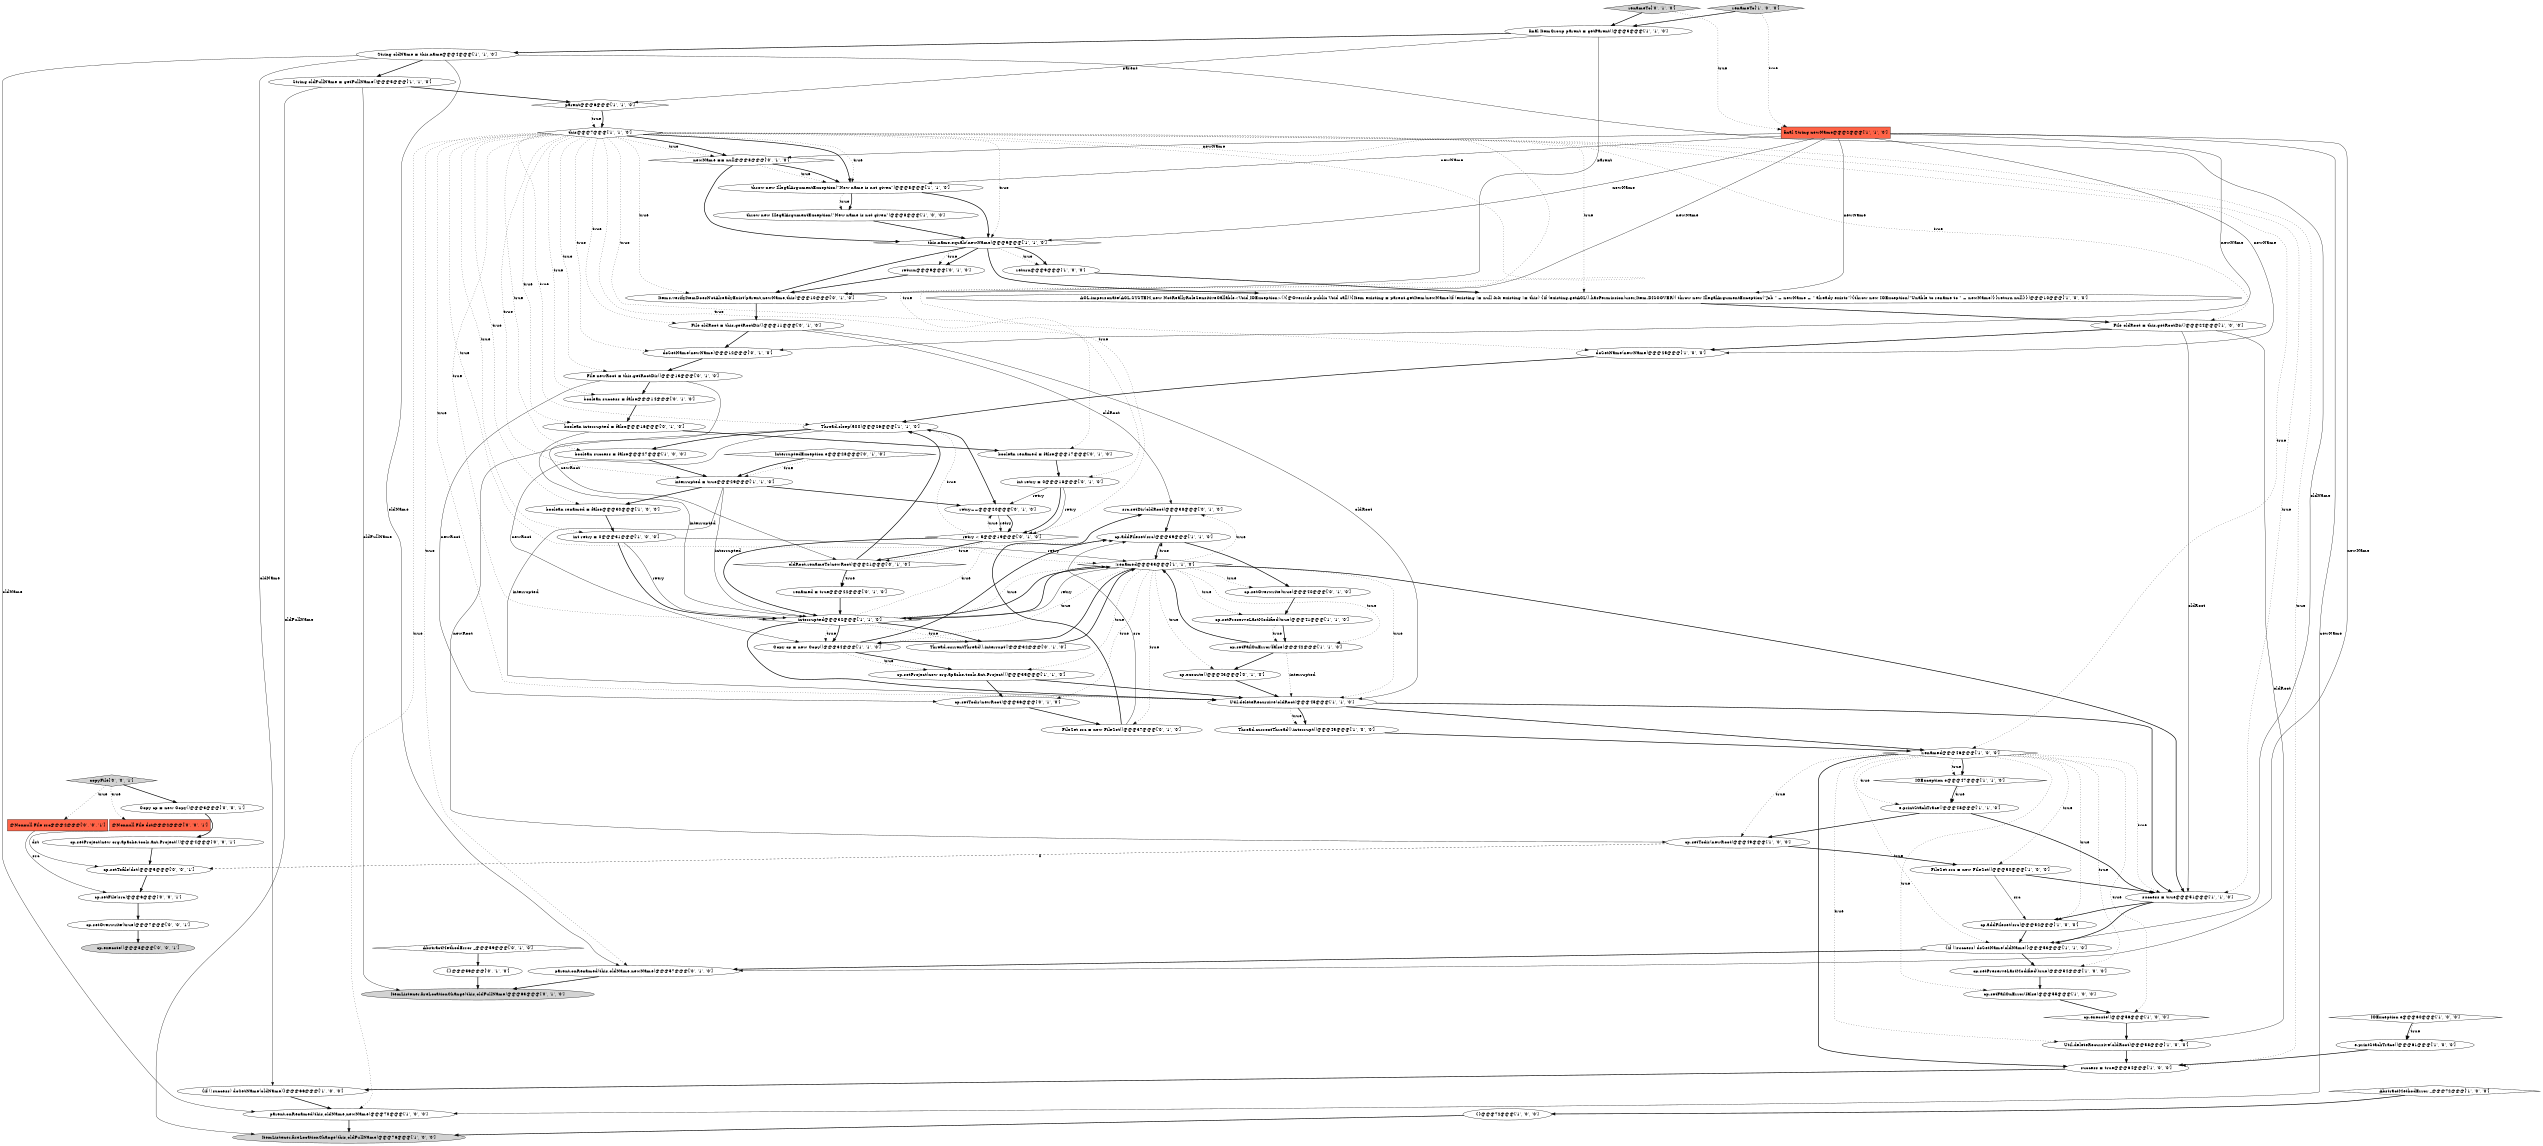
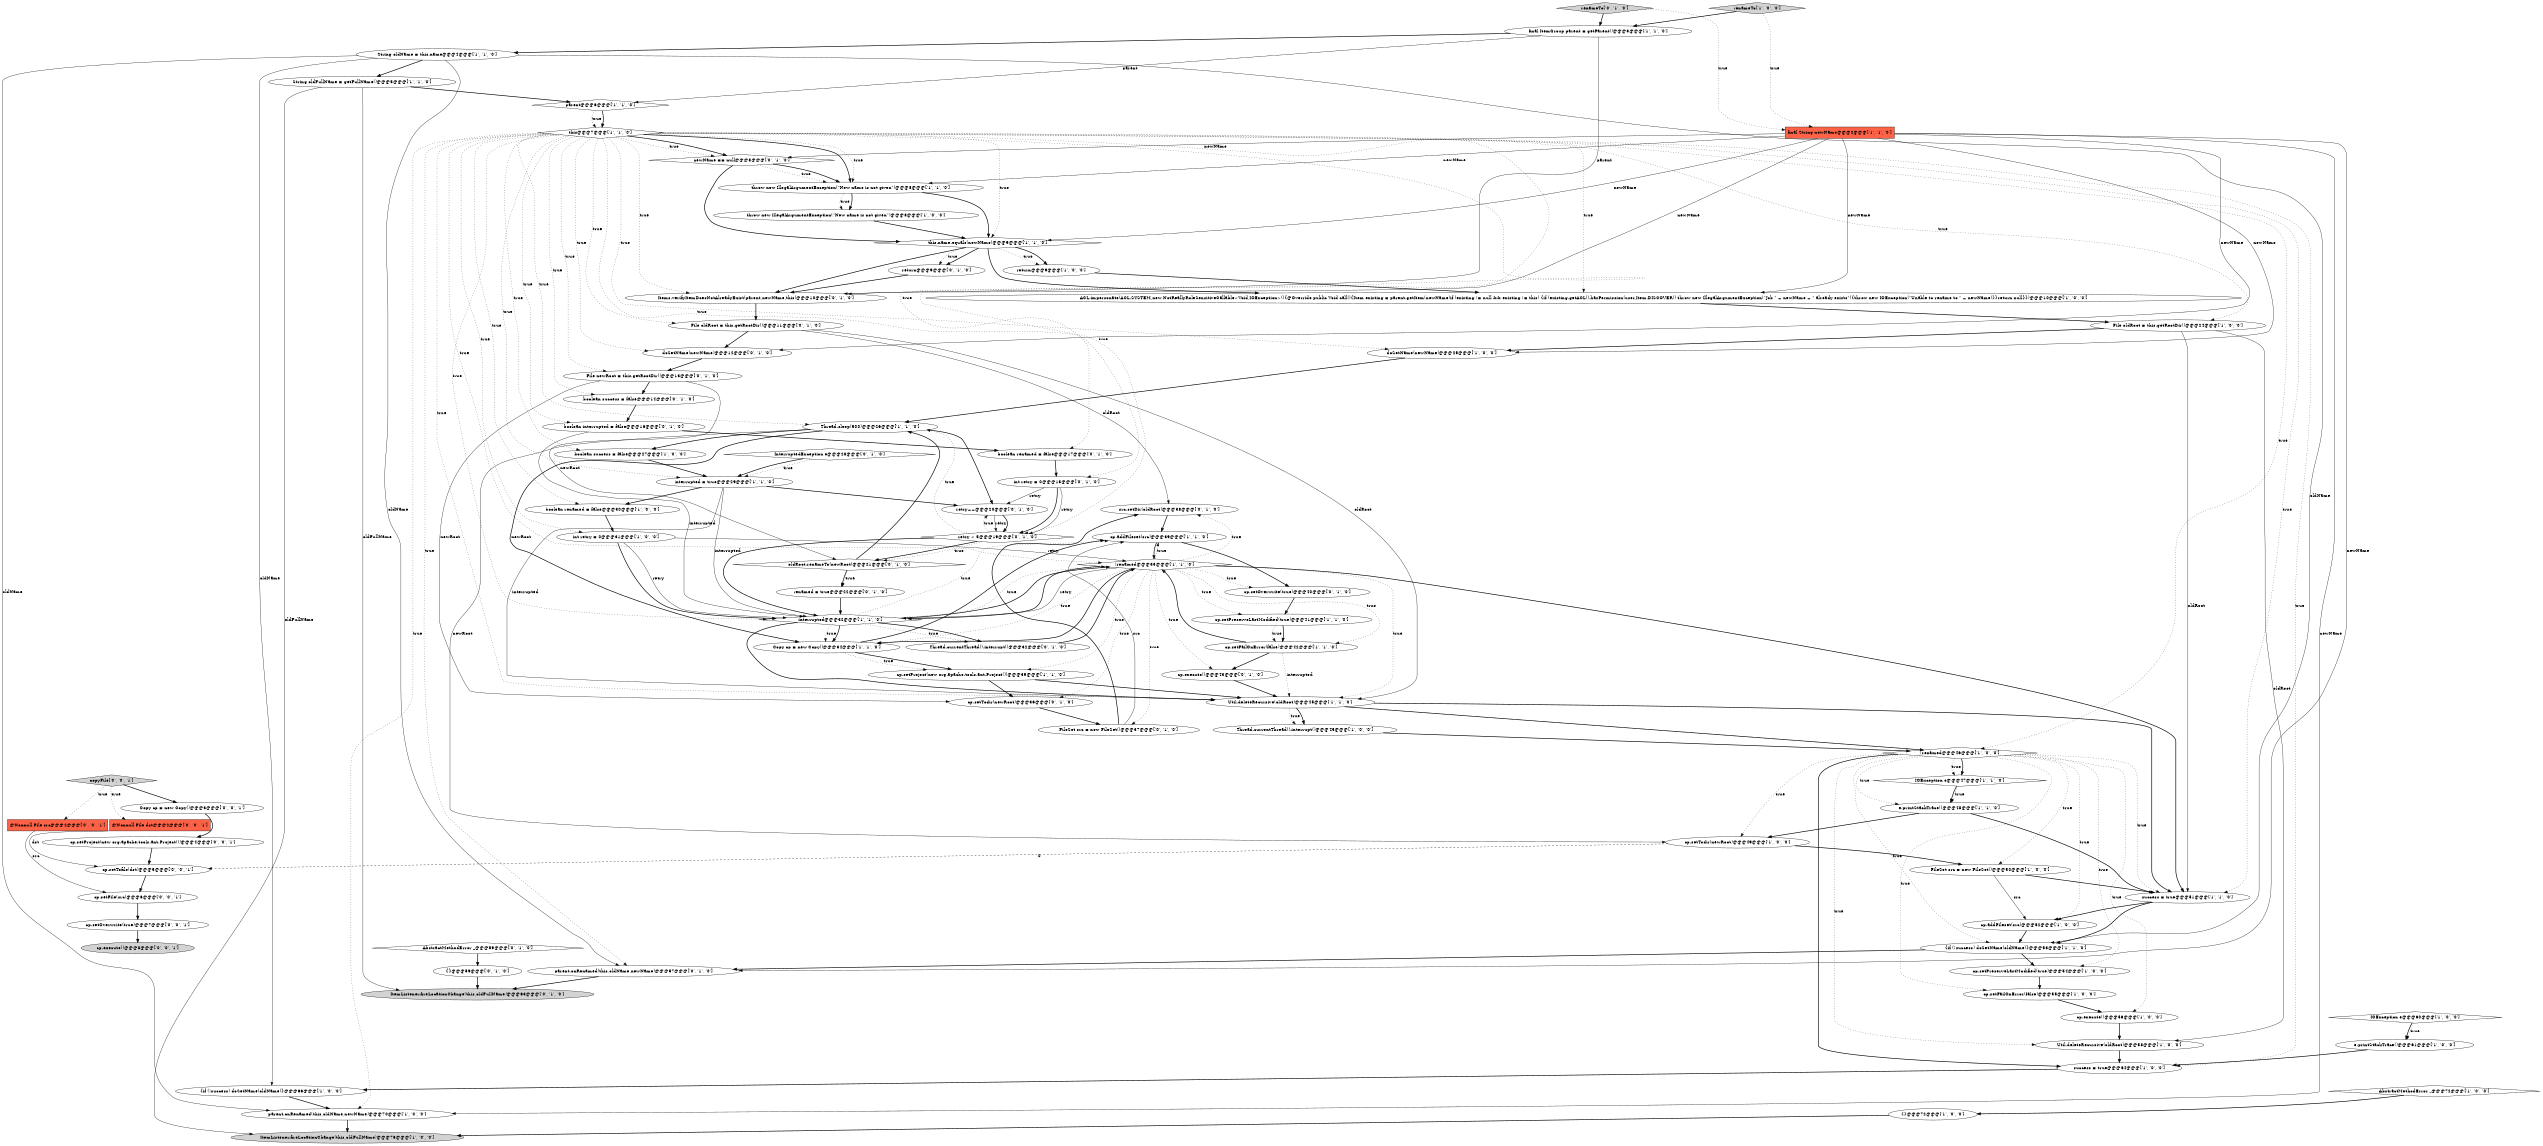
(523, 495) -> (522, 495)
(2126, 1017) -> (2119, 1017)
